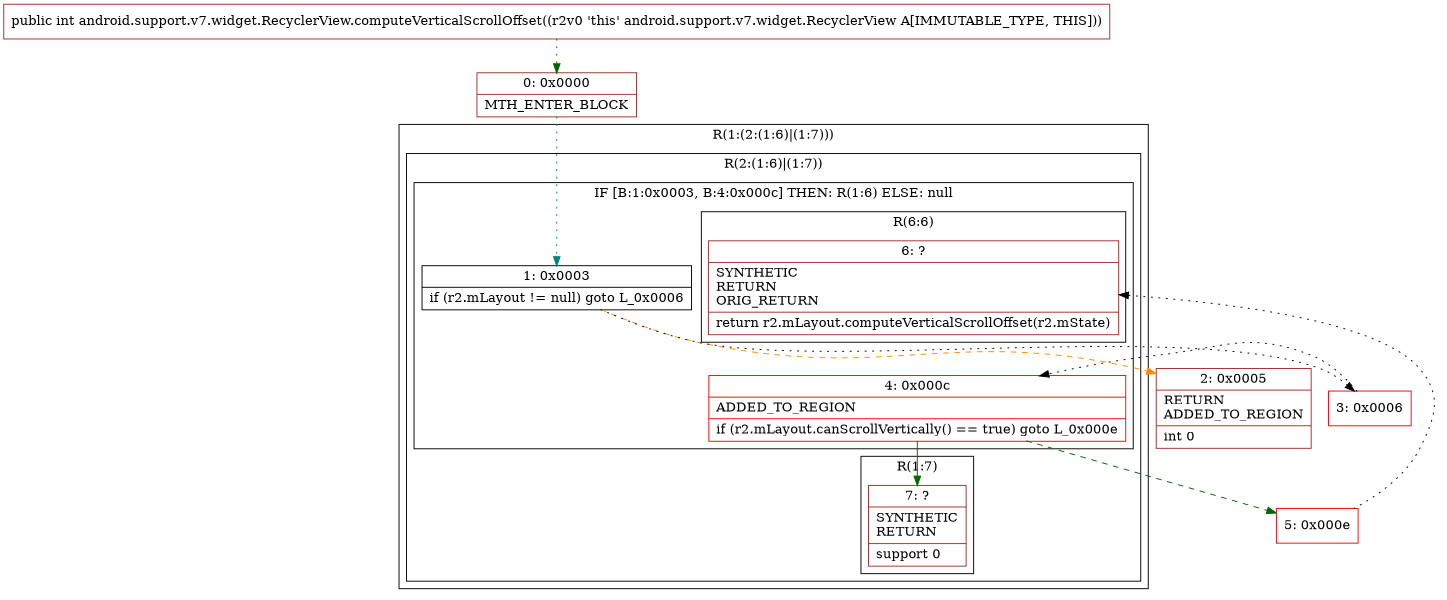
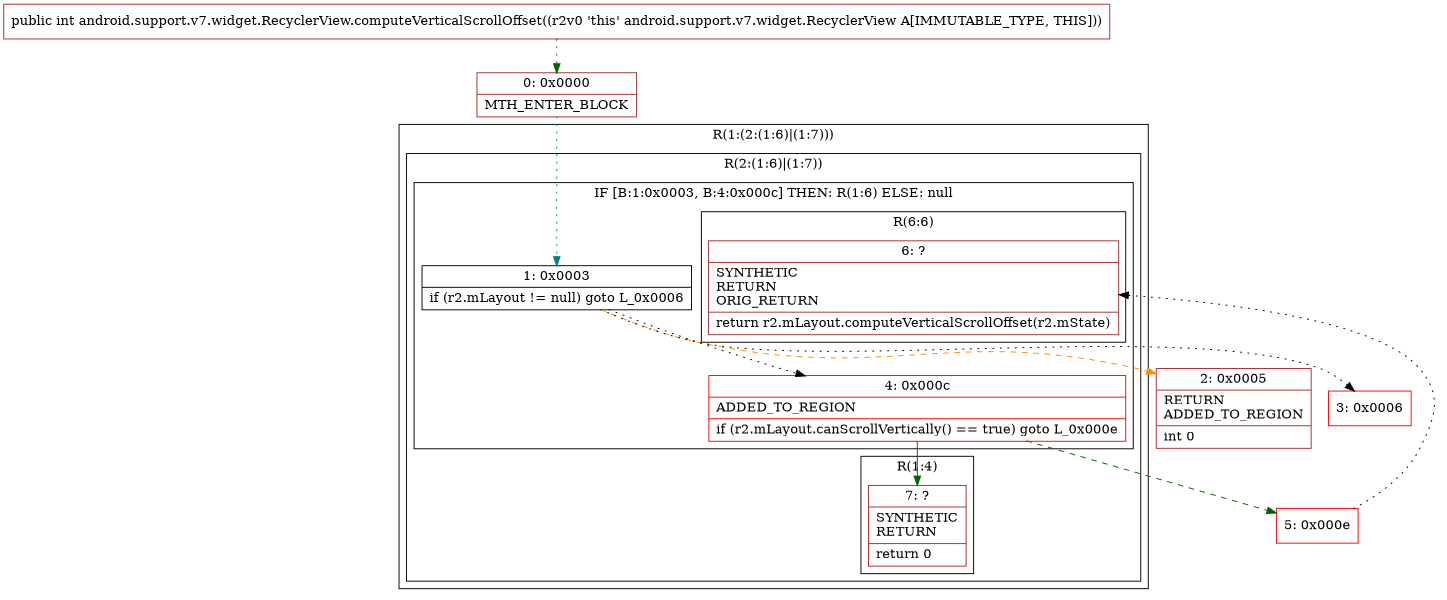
(1225, 345) -> (735, 354)
(917, 467) -> (917, 467)
(909, 554) -> (904, 554)
